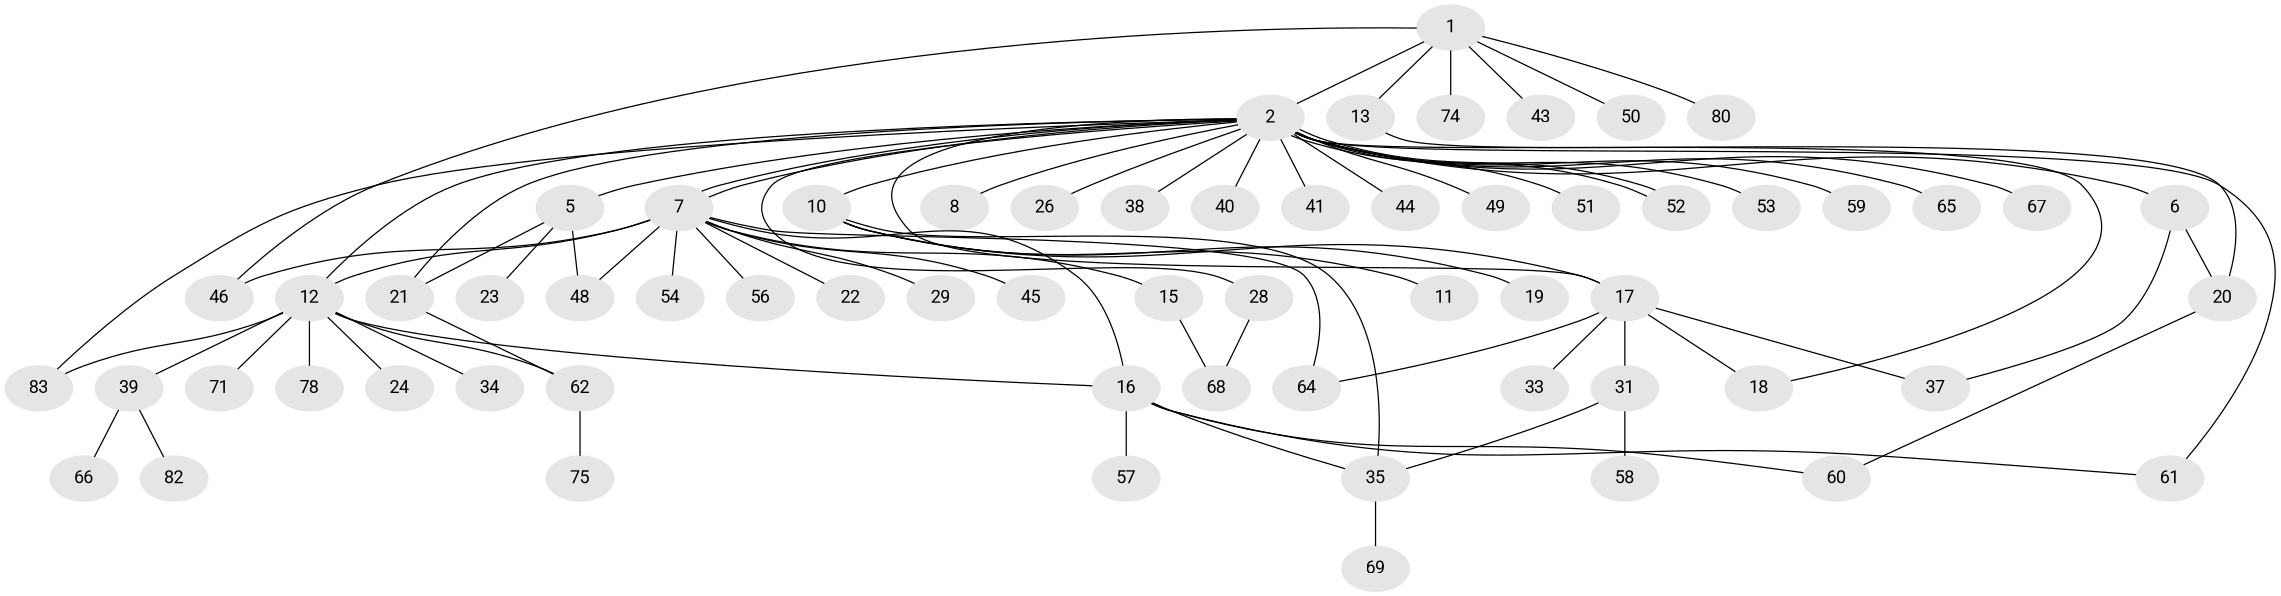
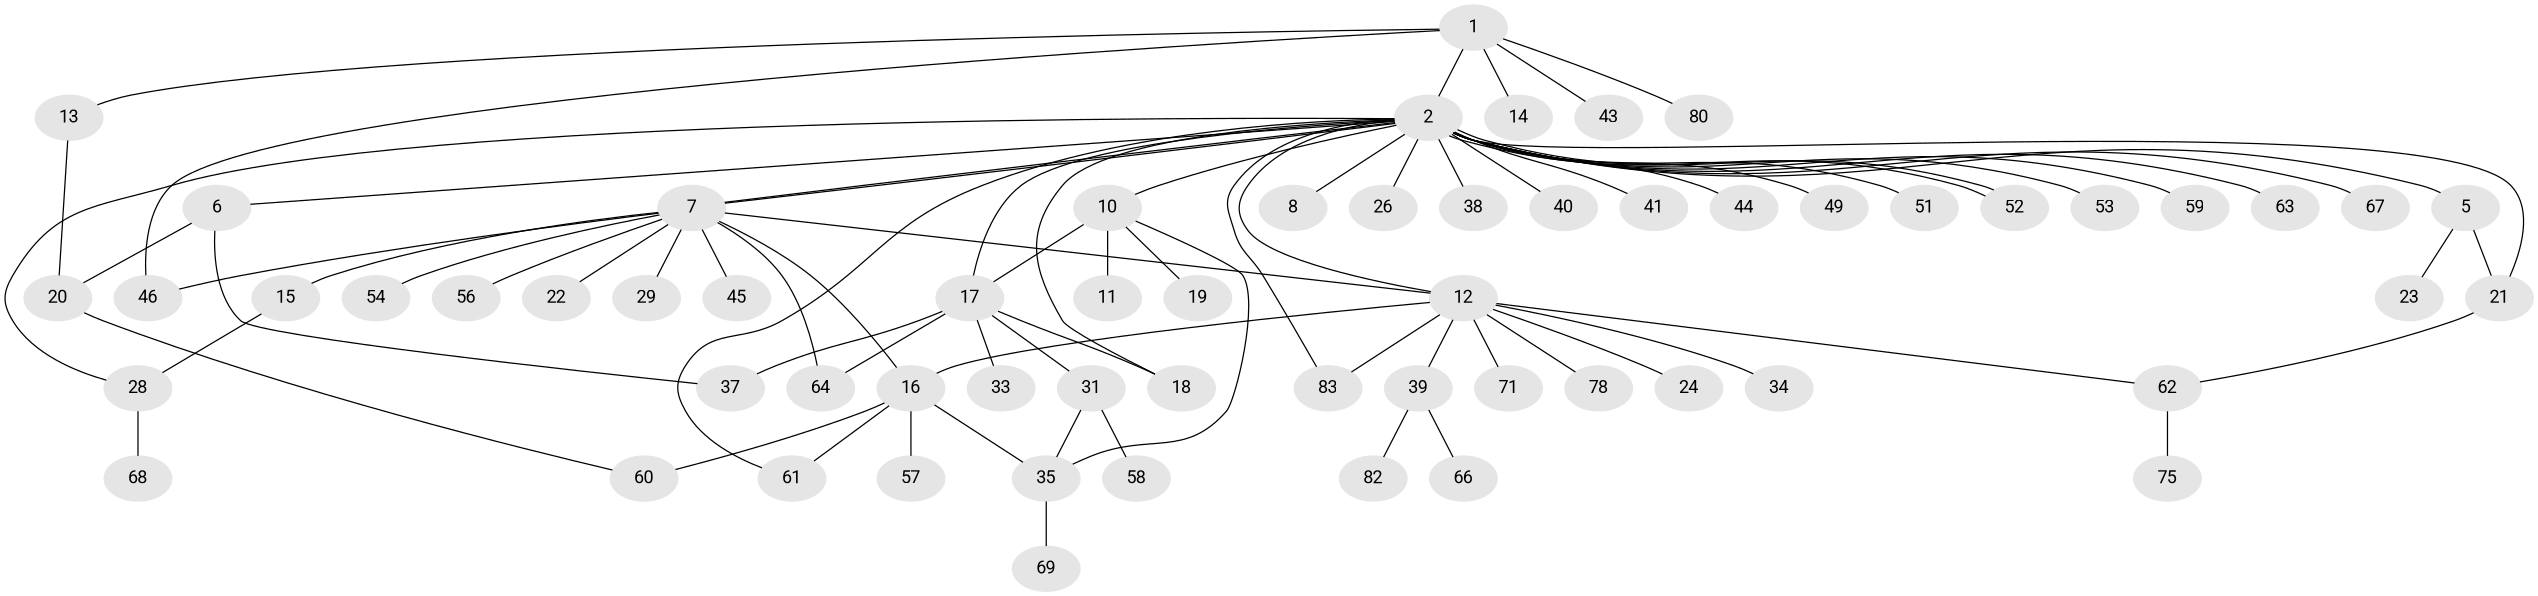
(1451, 118) -> (1518, 118)
(1631, 118) -> none
(1947, 208) -> (2285, 208)
(580, 298) -> none
(1193, 343) -> (212, 343)
